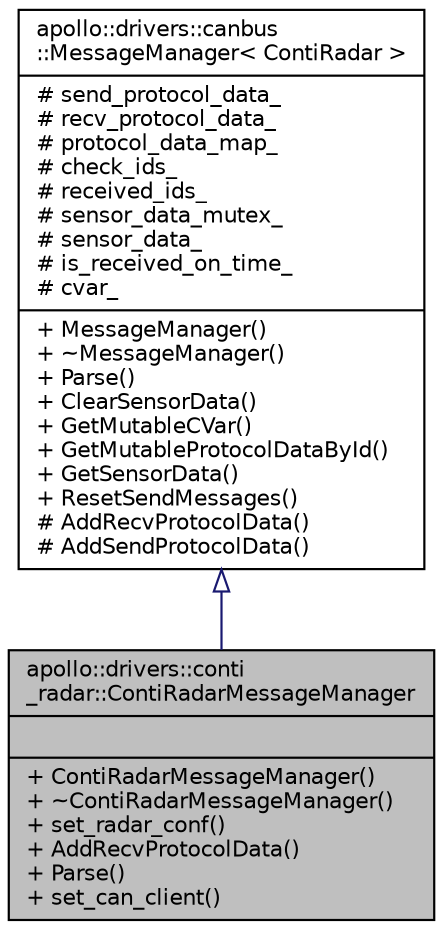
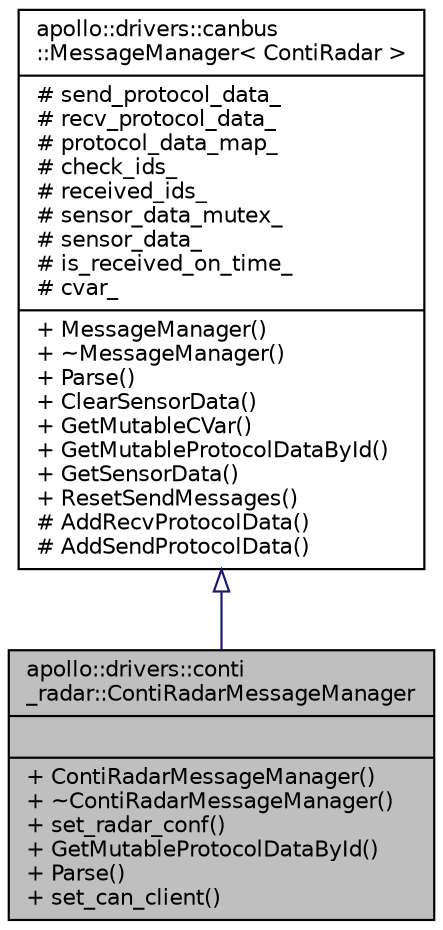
(163, 850) -> (203, 850)
